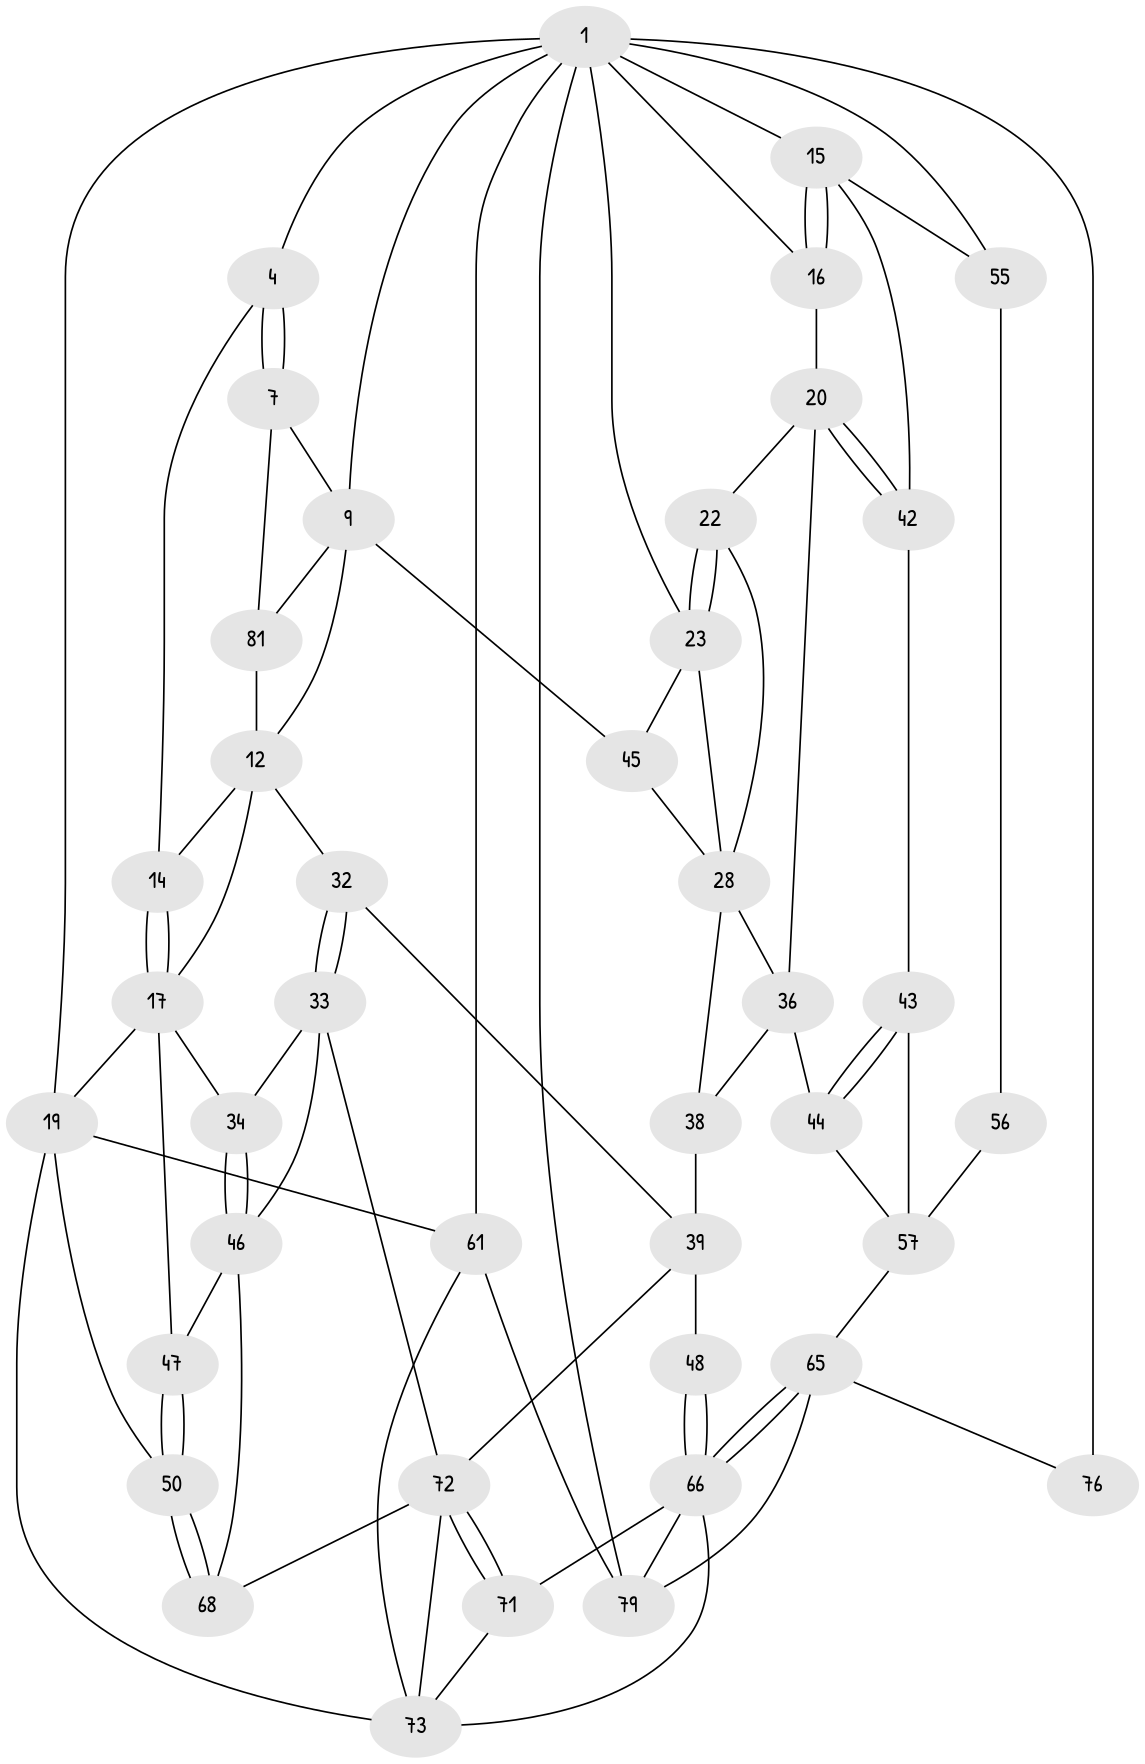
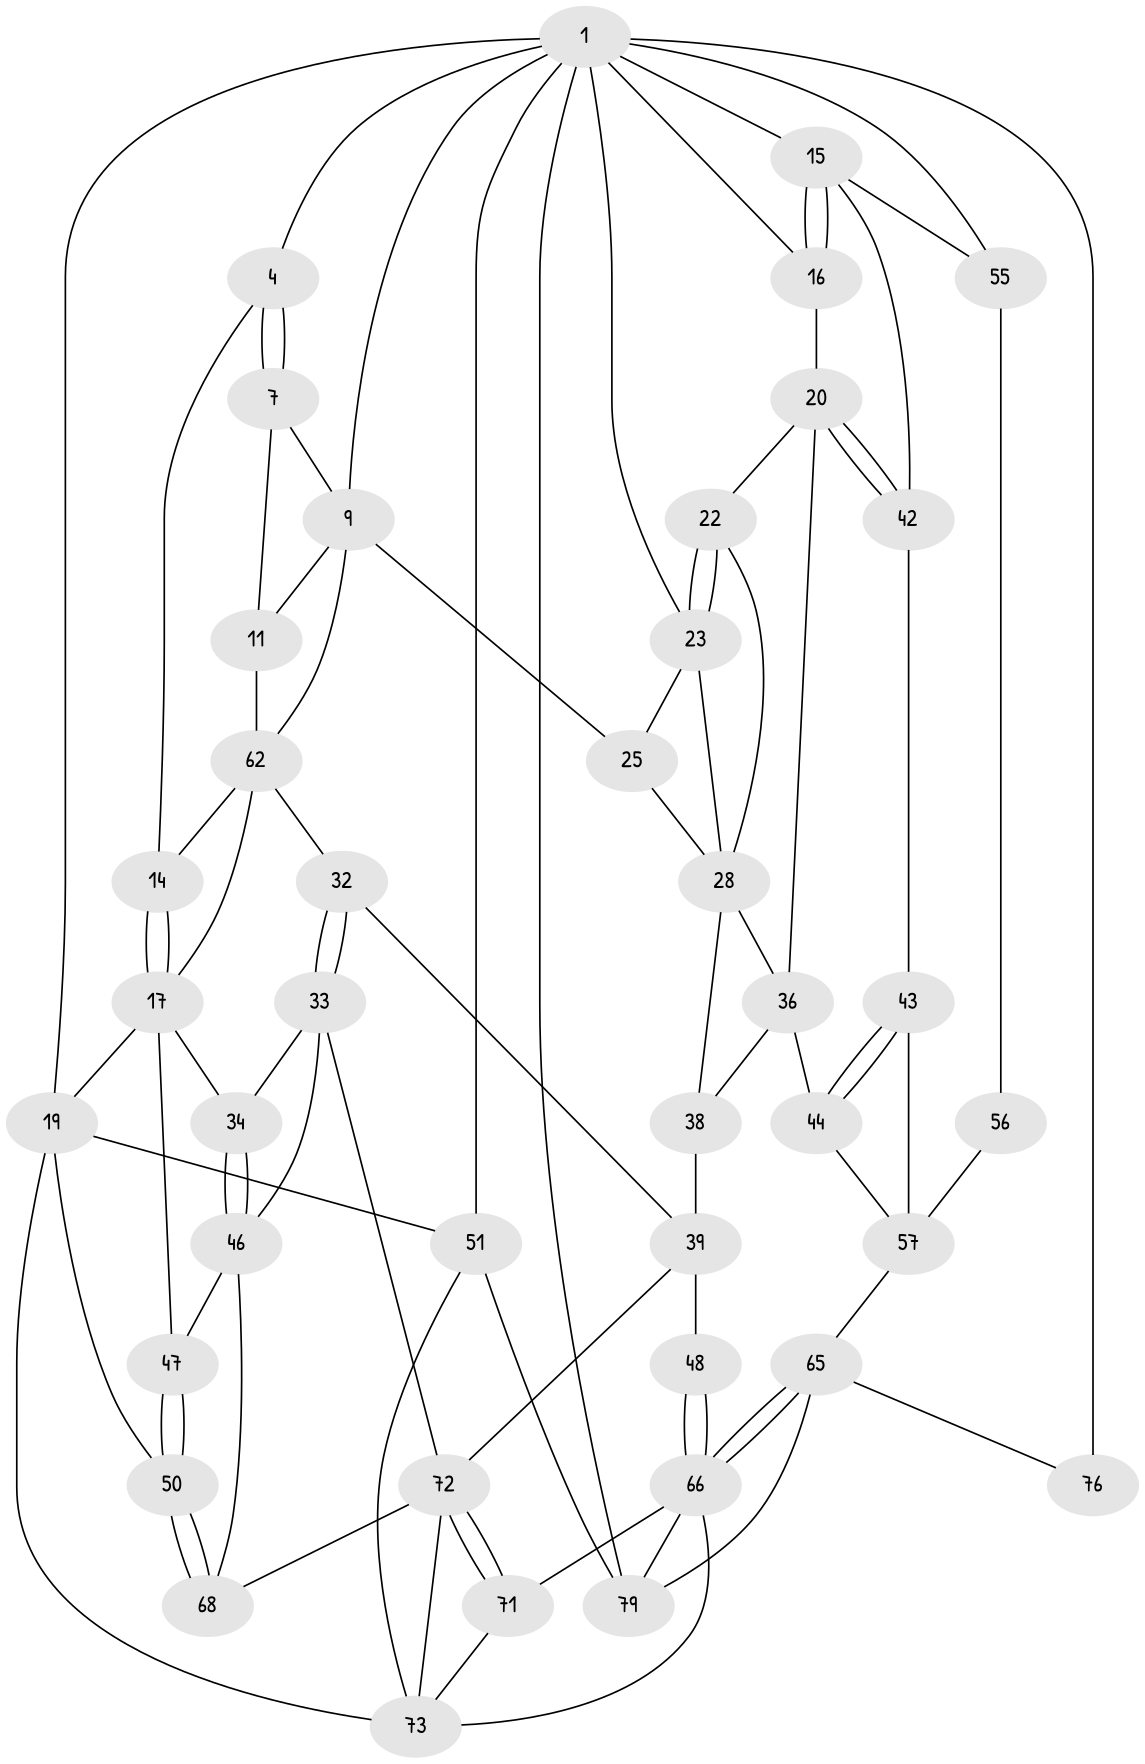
(256, 640) -> (256, 640)
(256, 761) -> (256, 761)
(632, 761) -> (632, 761)
(476, 1244) -> (476, 1244)
